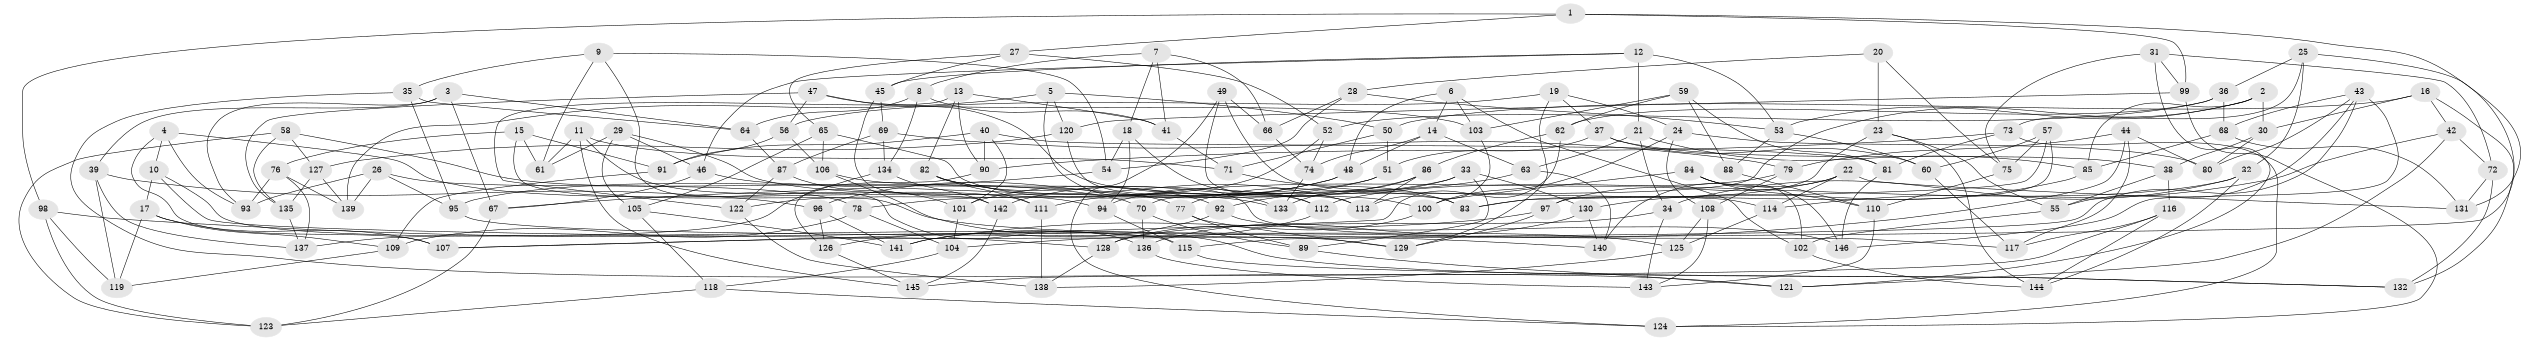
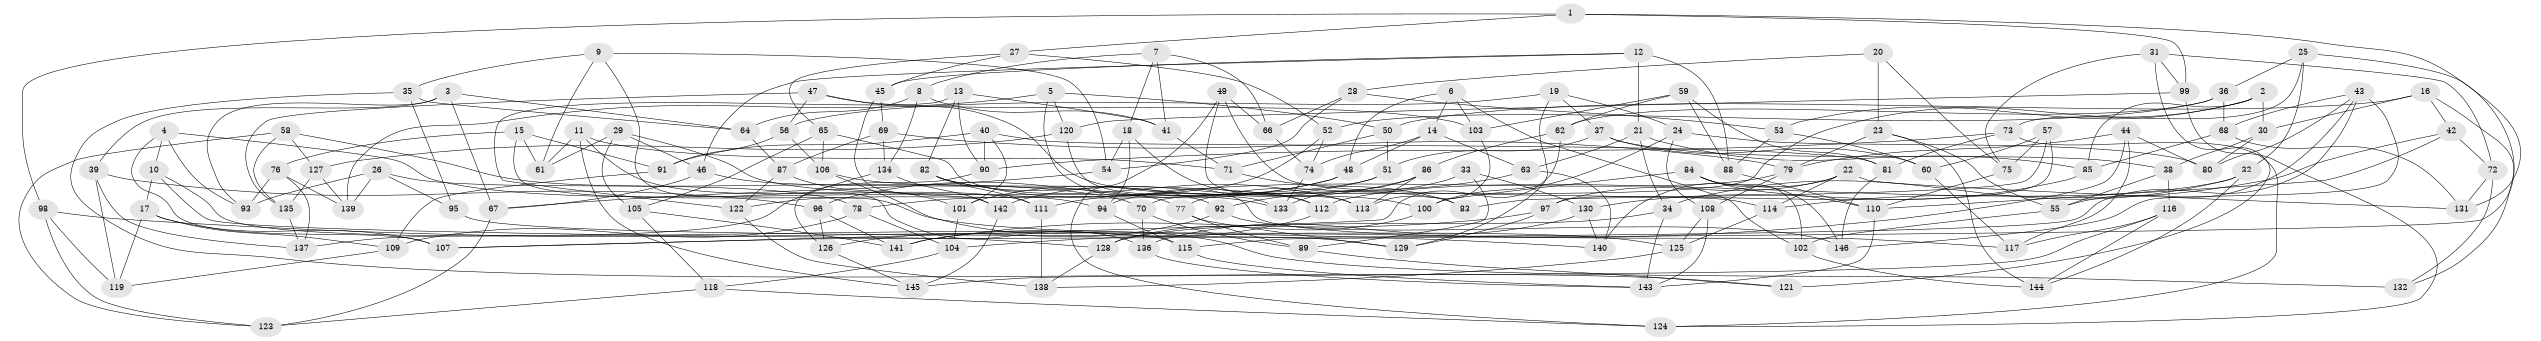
(1722, 74) -> (1711, 93)
(960, 190) -> none
(1681, 197) -> (1833, 151)
(2140, 267) -> (2294, 183)
(1791, 276) -> (1305, 271)
